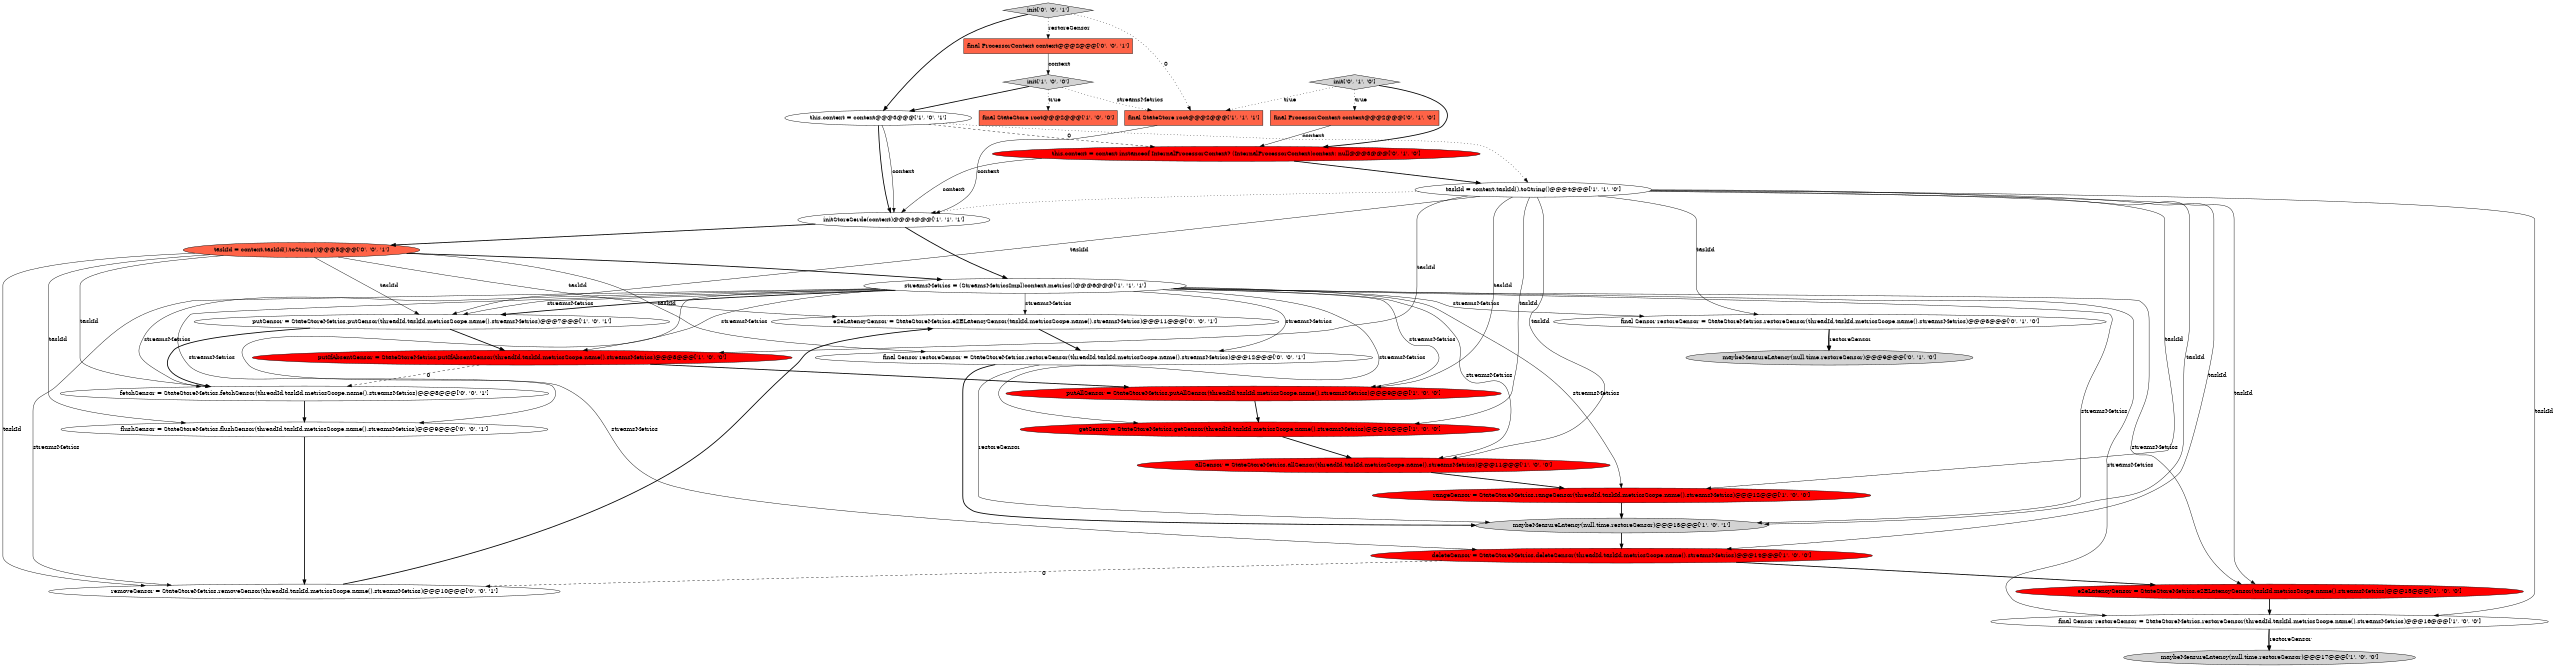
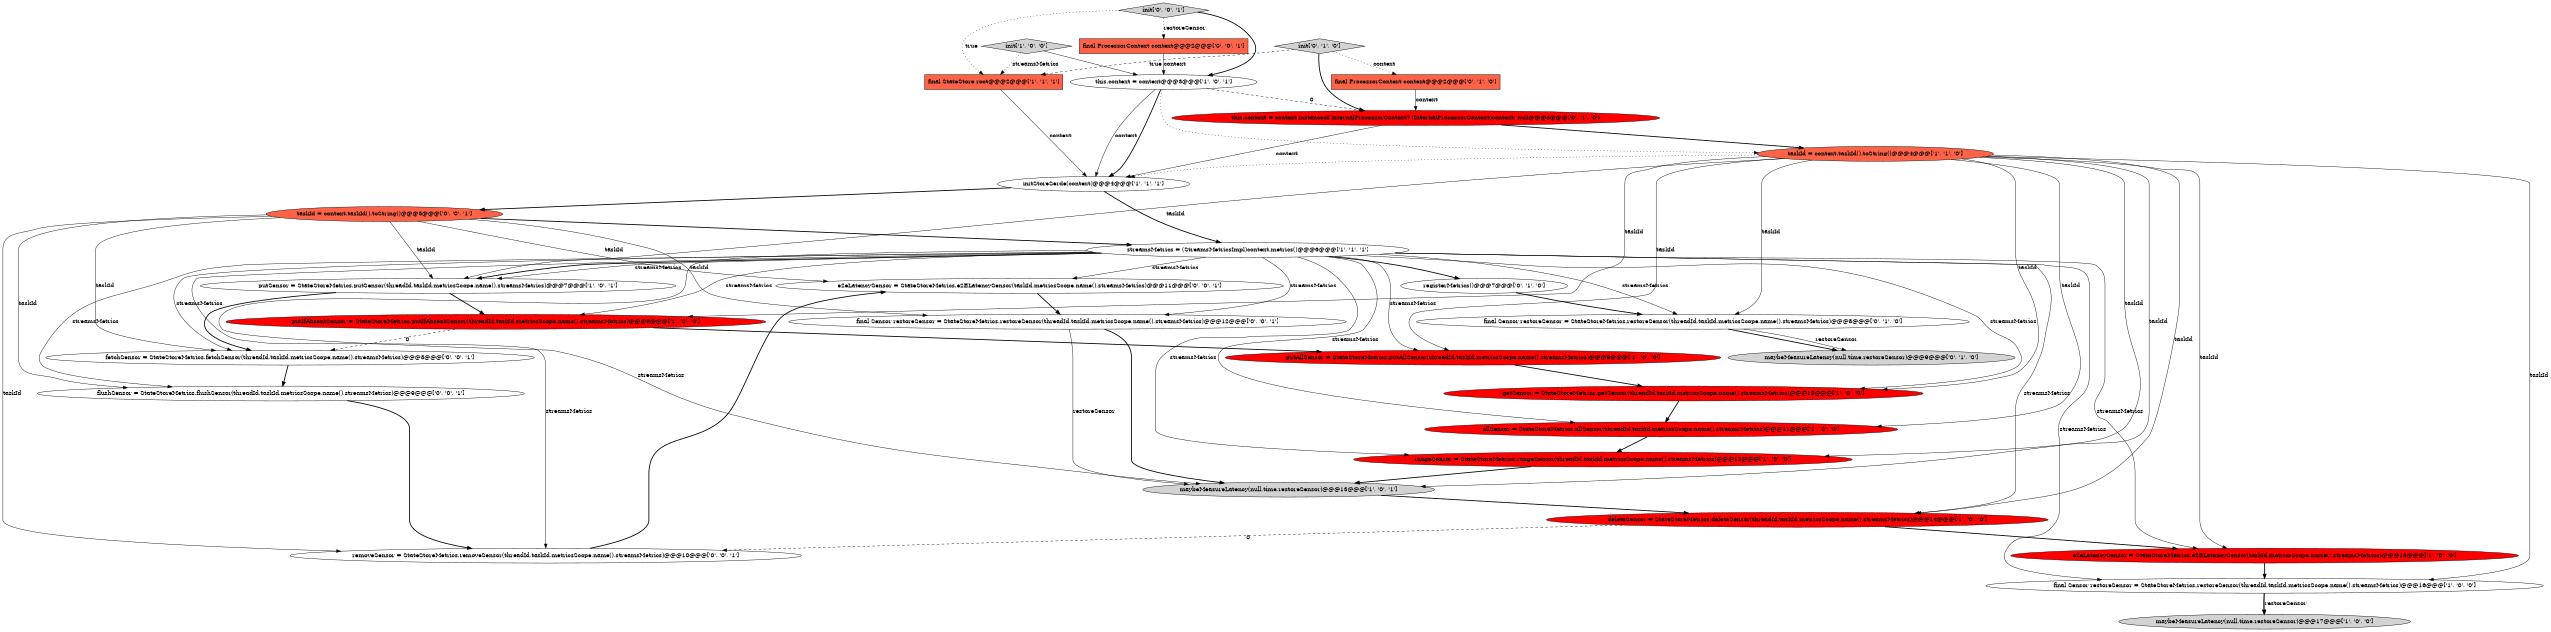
(1048, 62) -> (1164, 62)
(1166, 64) -> (972, 46)
(972, 98) -> (1088, 62)
(1283, 98) -> (1169, 59)
(1361, 100) -> (1384, 64)
(1048, 118) -> none
(1533, 190) -> (1875, 154)
none -> (1484, 286)
